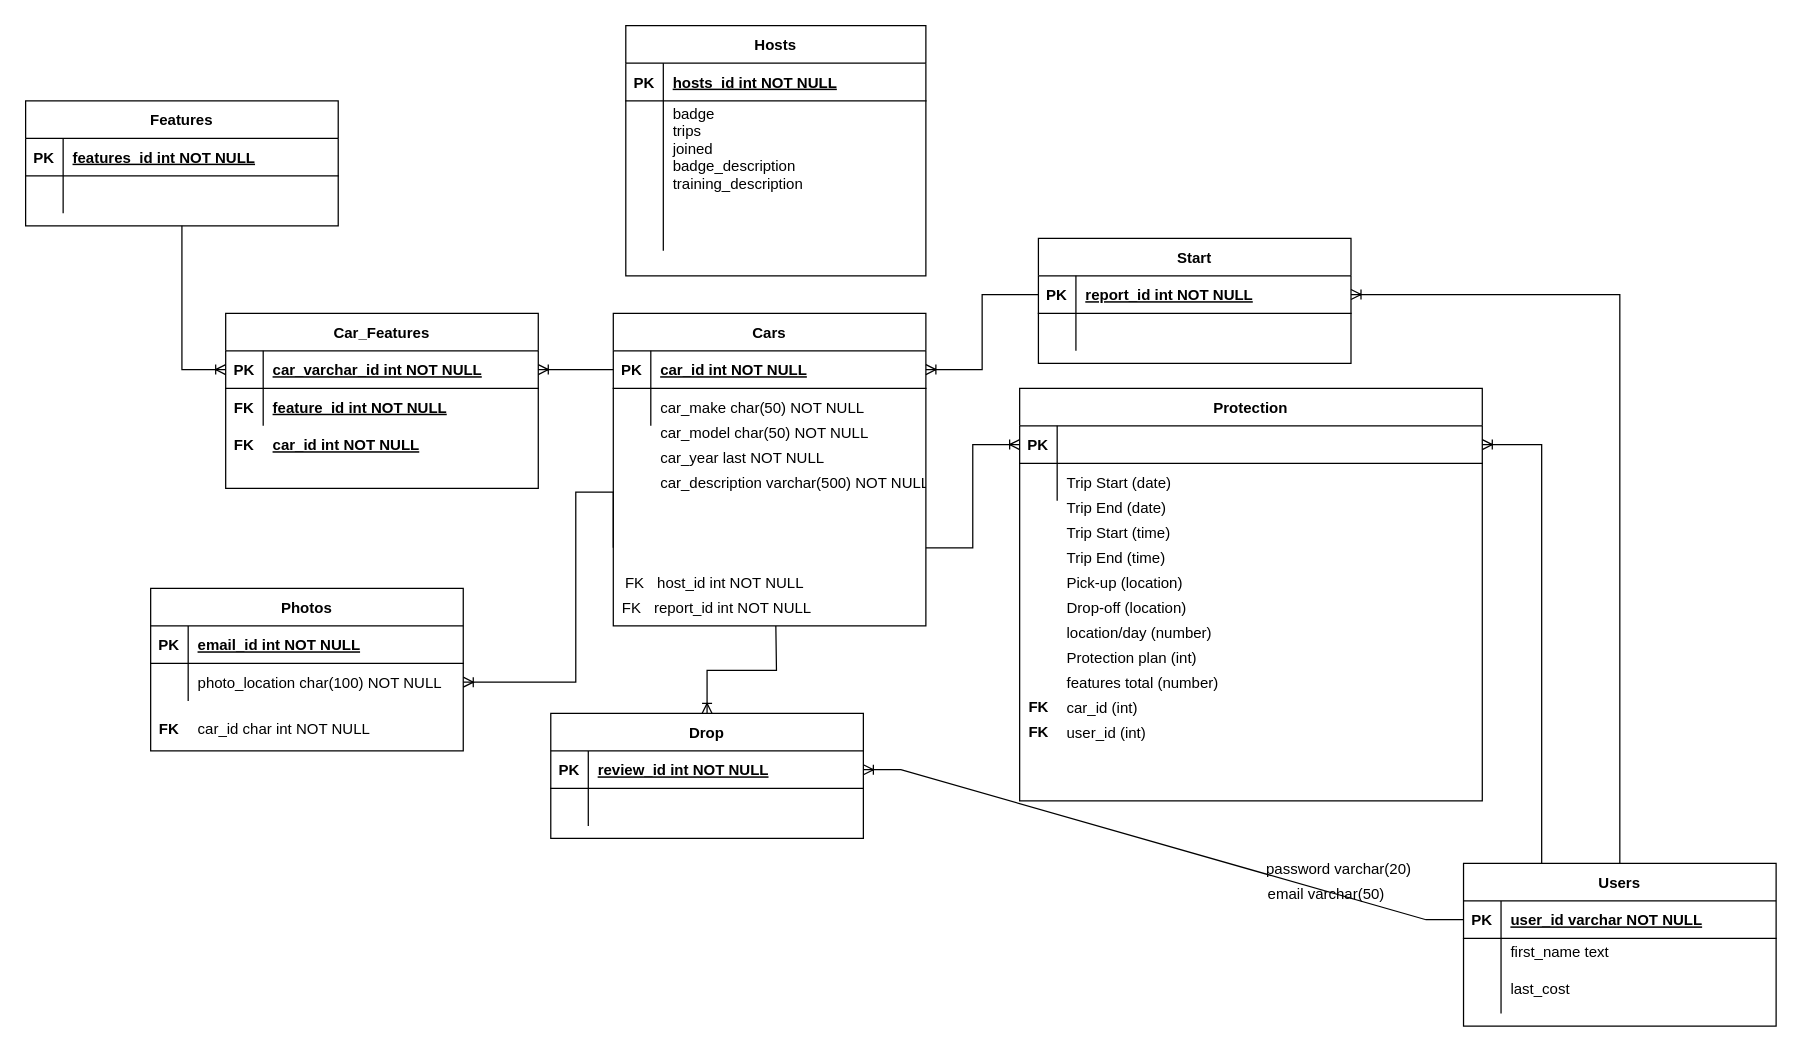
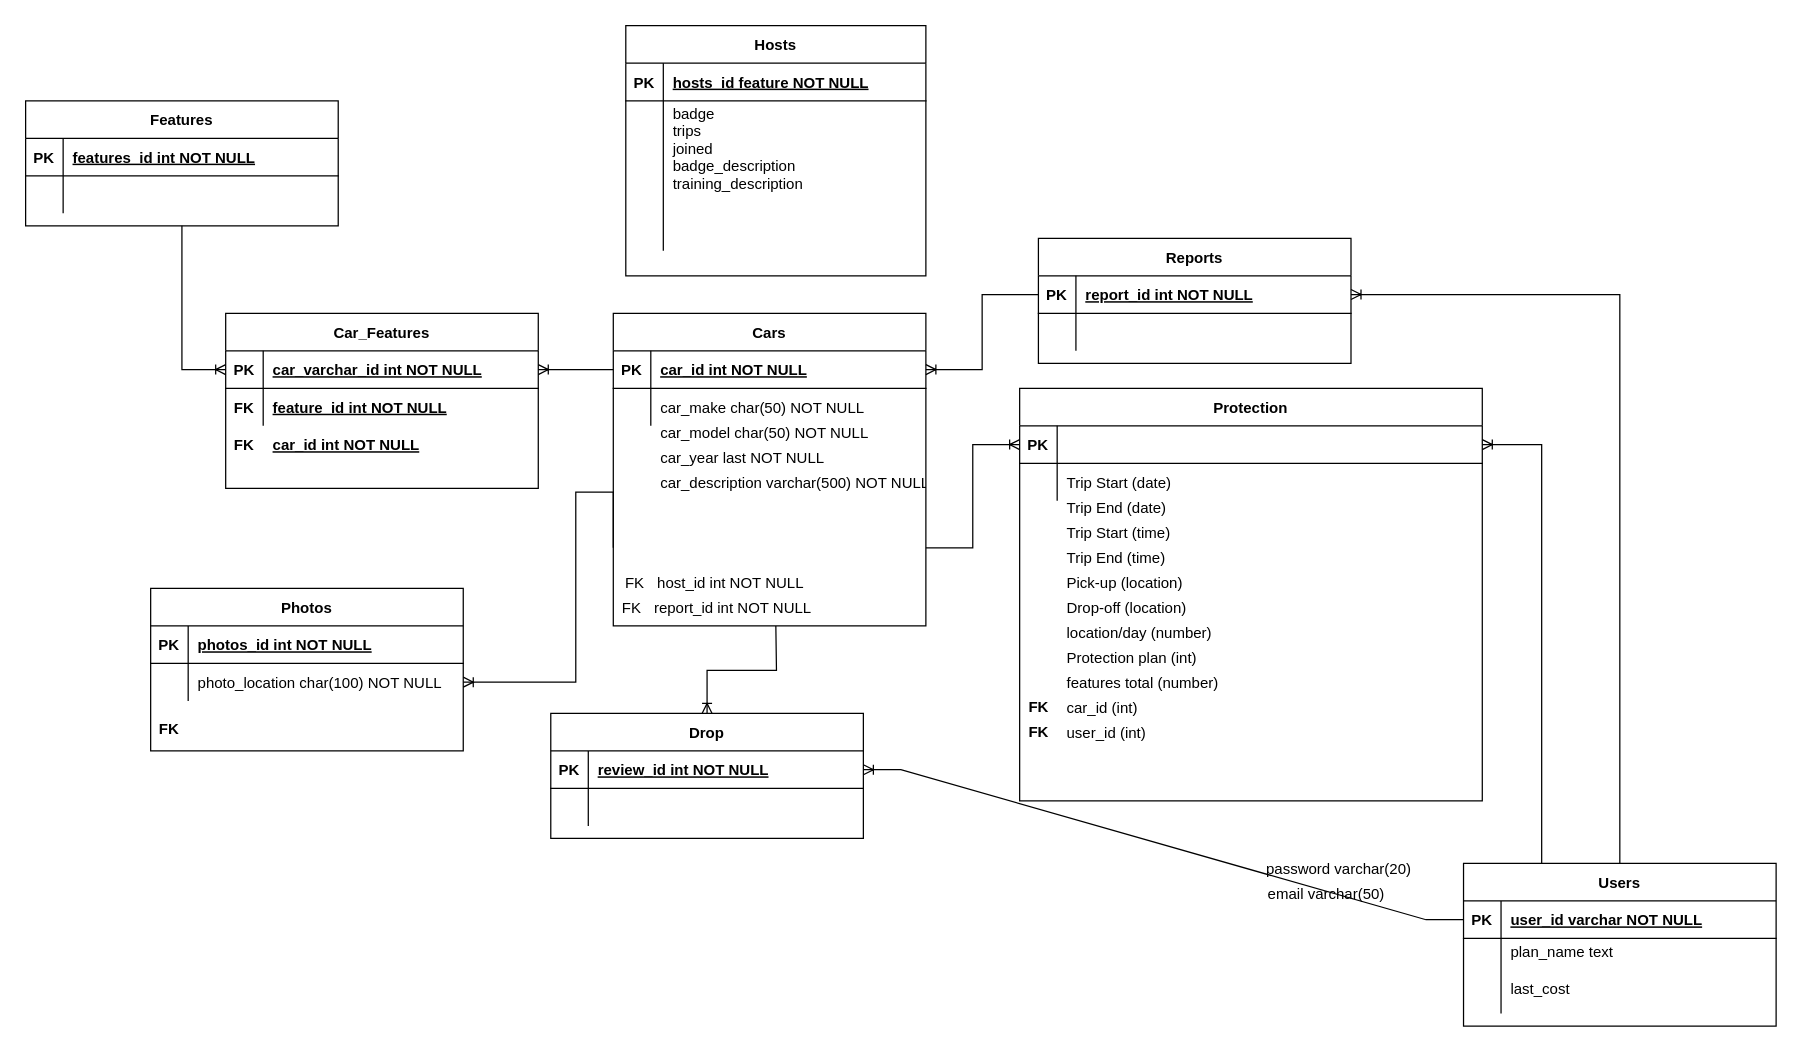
(753, 83) -> (772, 83)
(1194, 258) -> (1194, 258)
(272, 645) -> (280, 645)
(326, 728) -> none
(1569, 951) -> (1565, 951)
